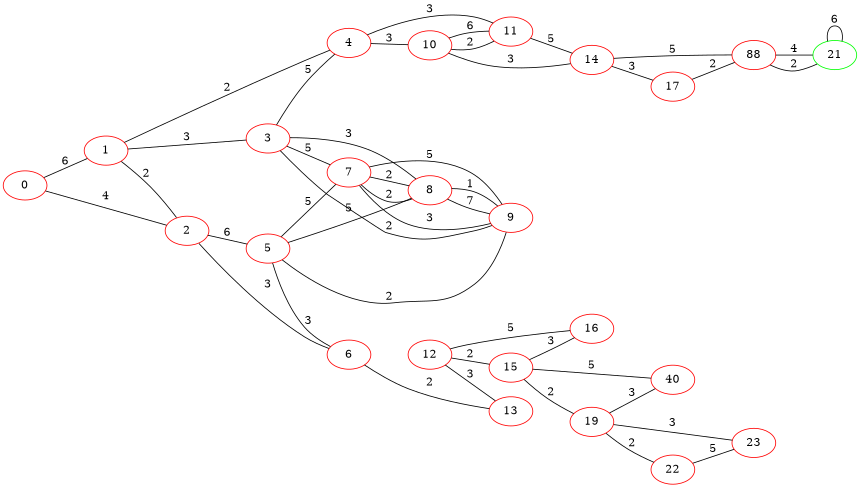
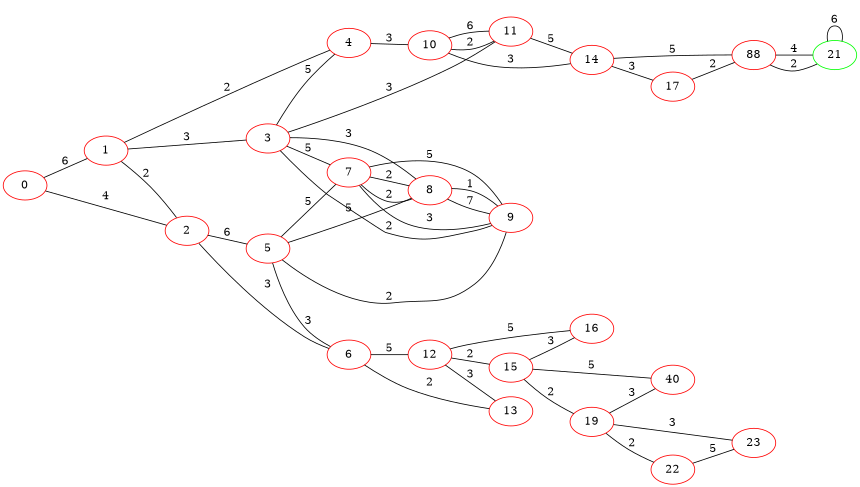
(429, 17) -> (394, 93)
none -> (389, 355)
